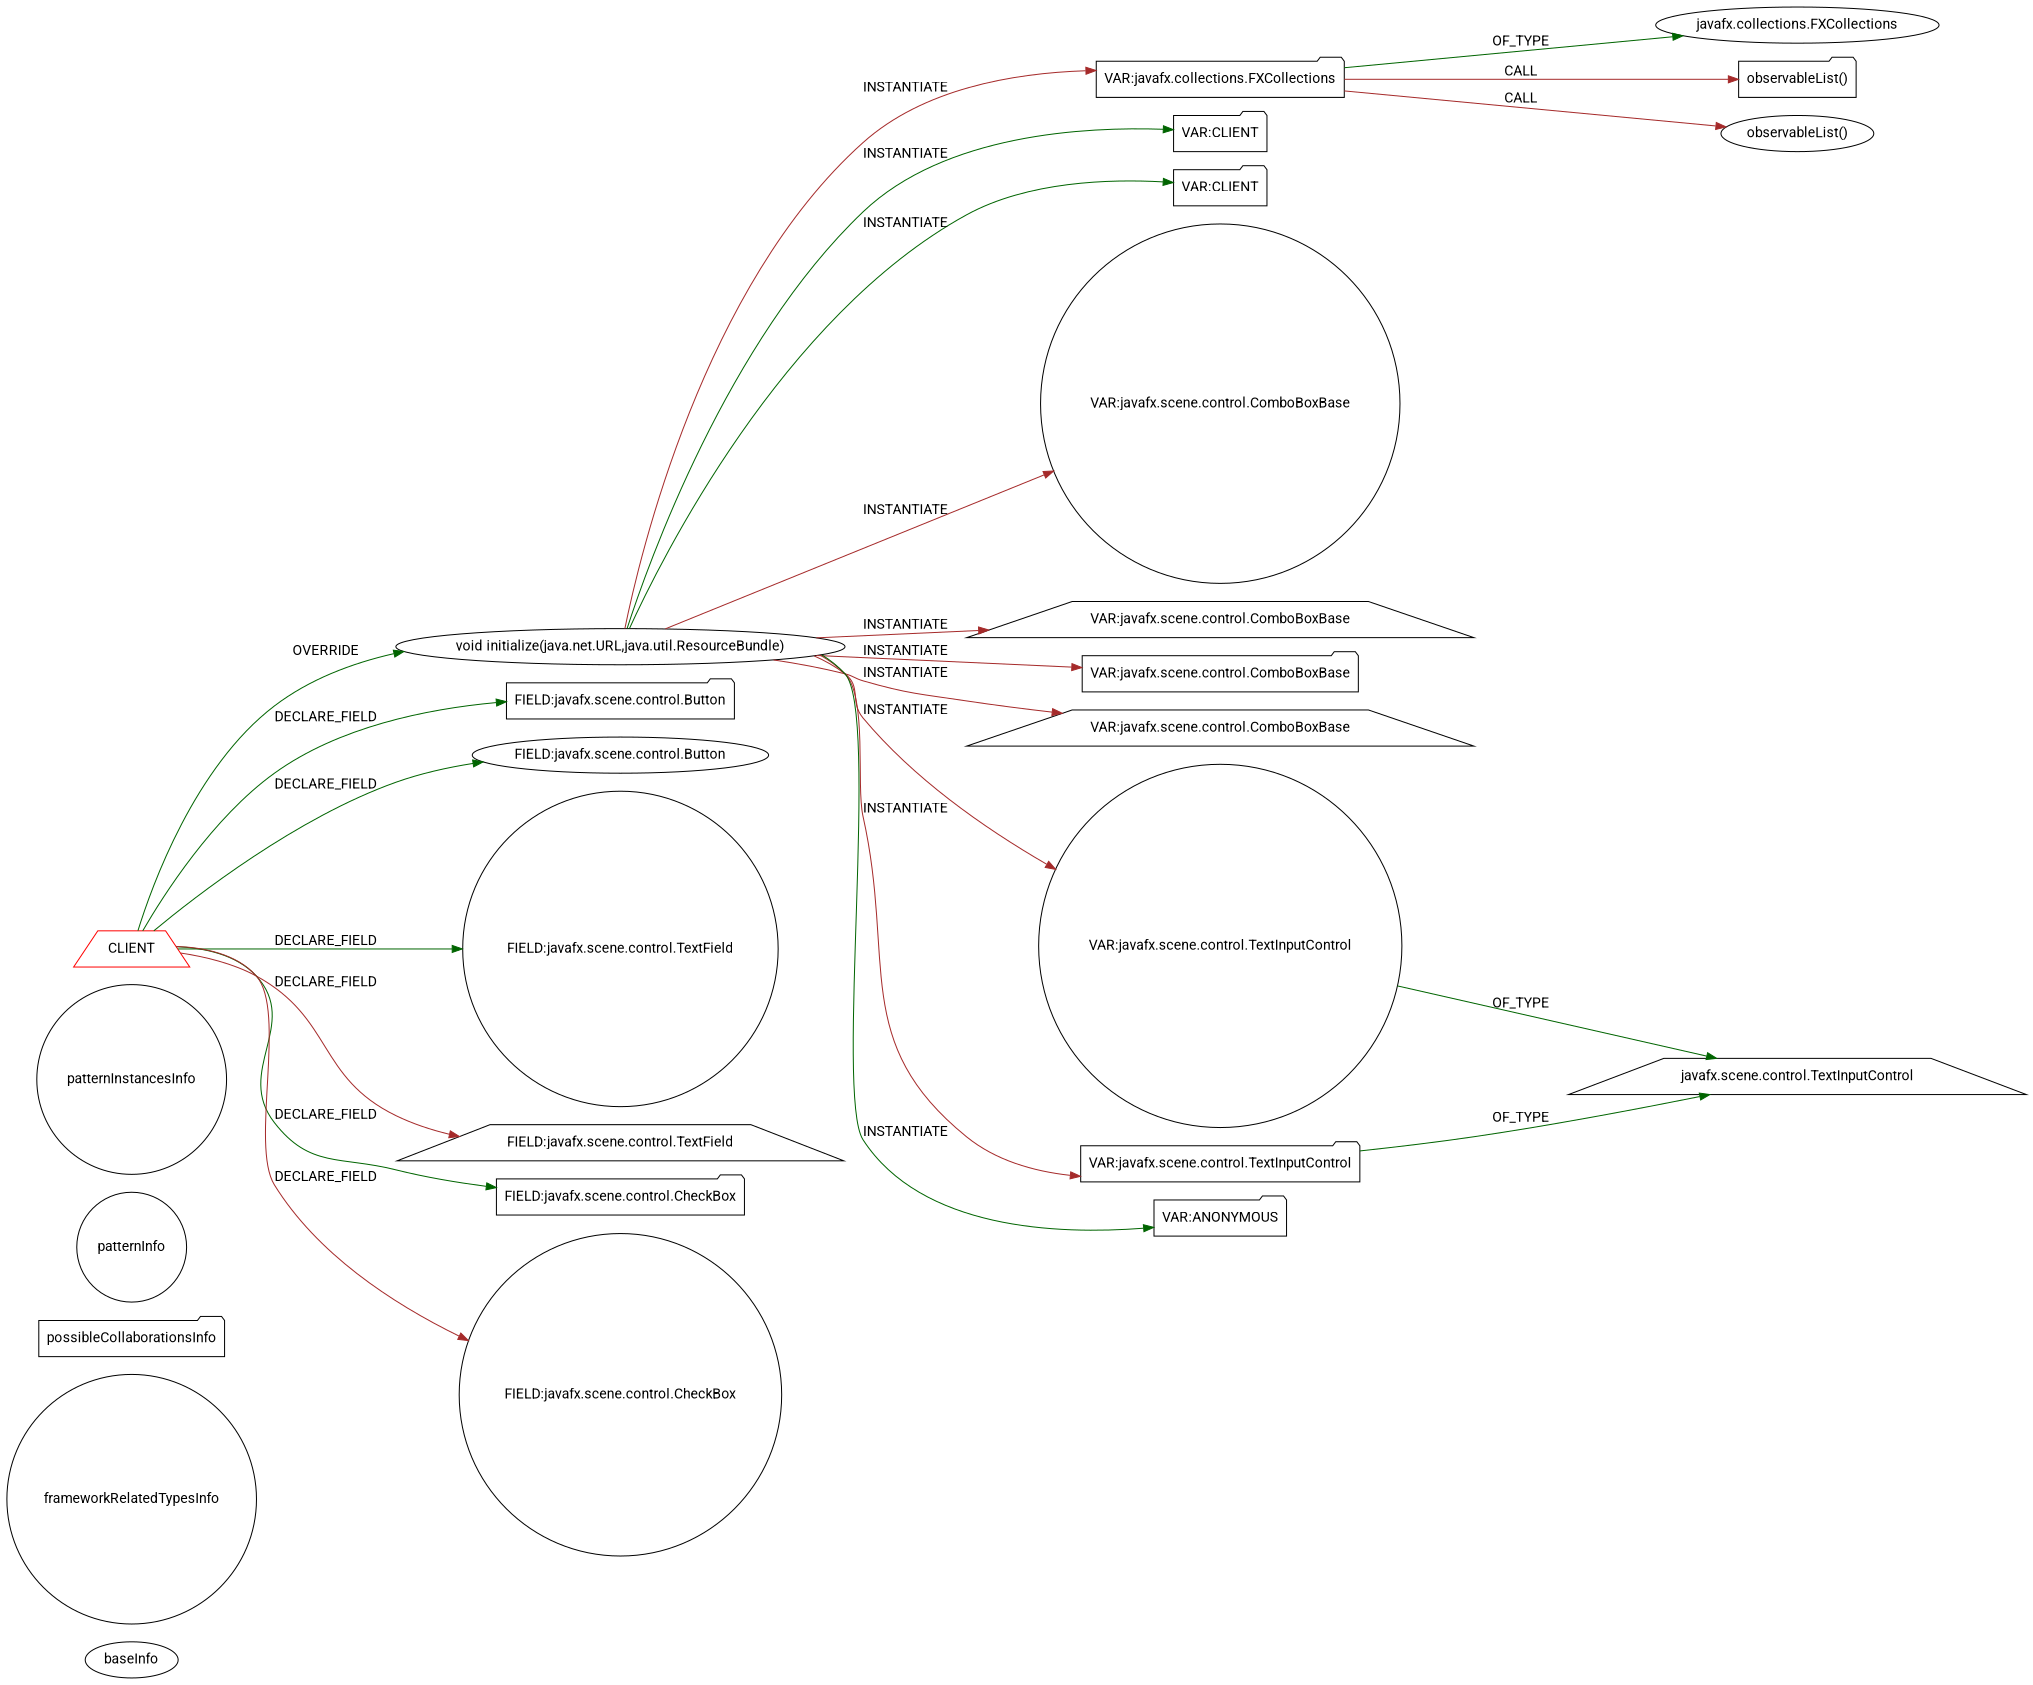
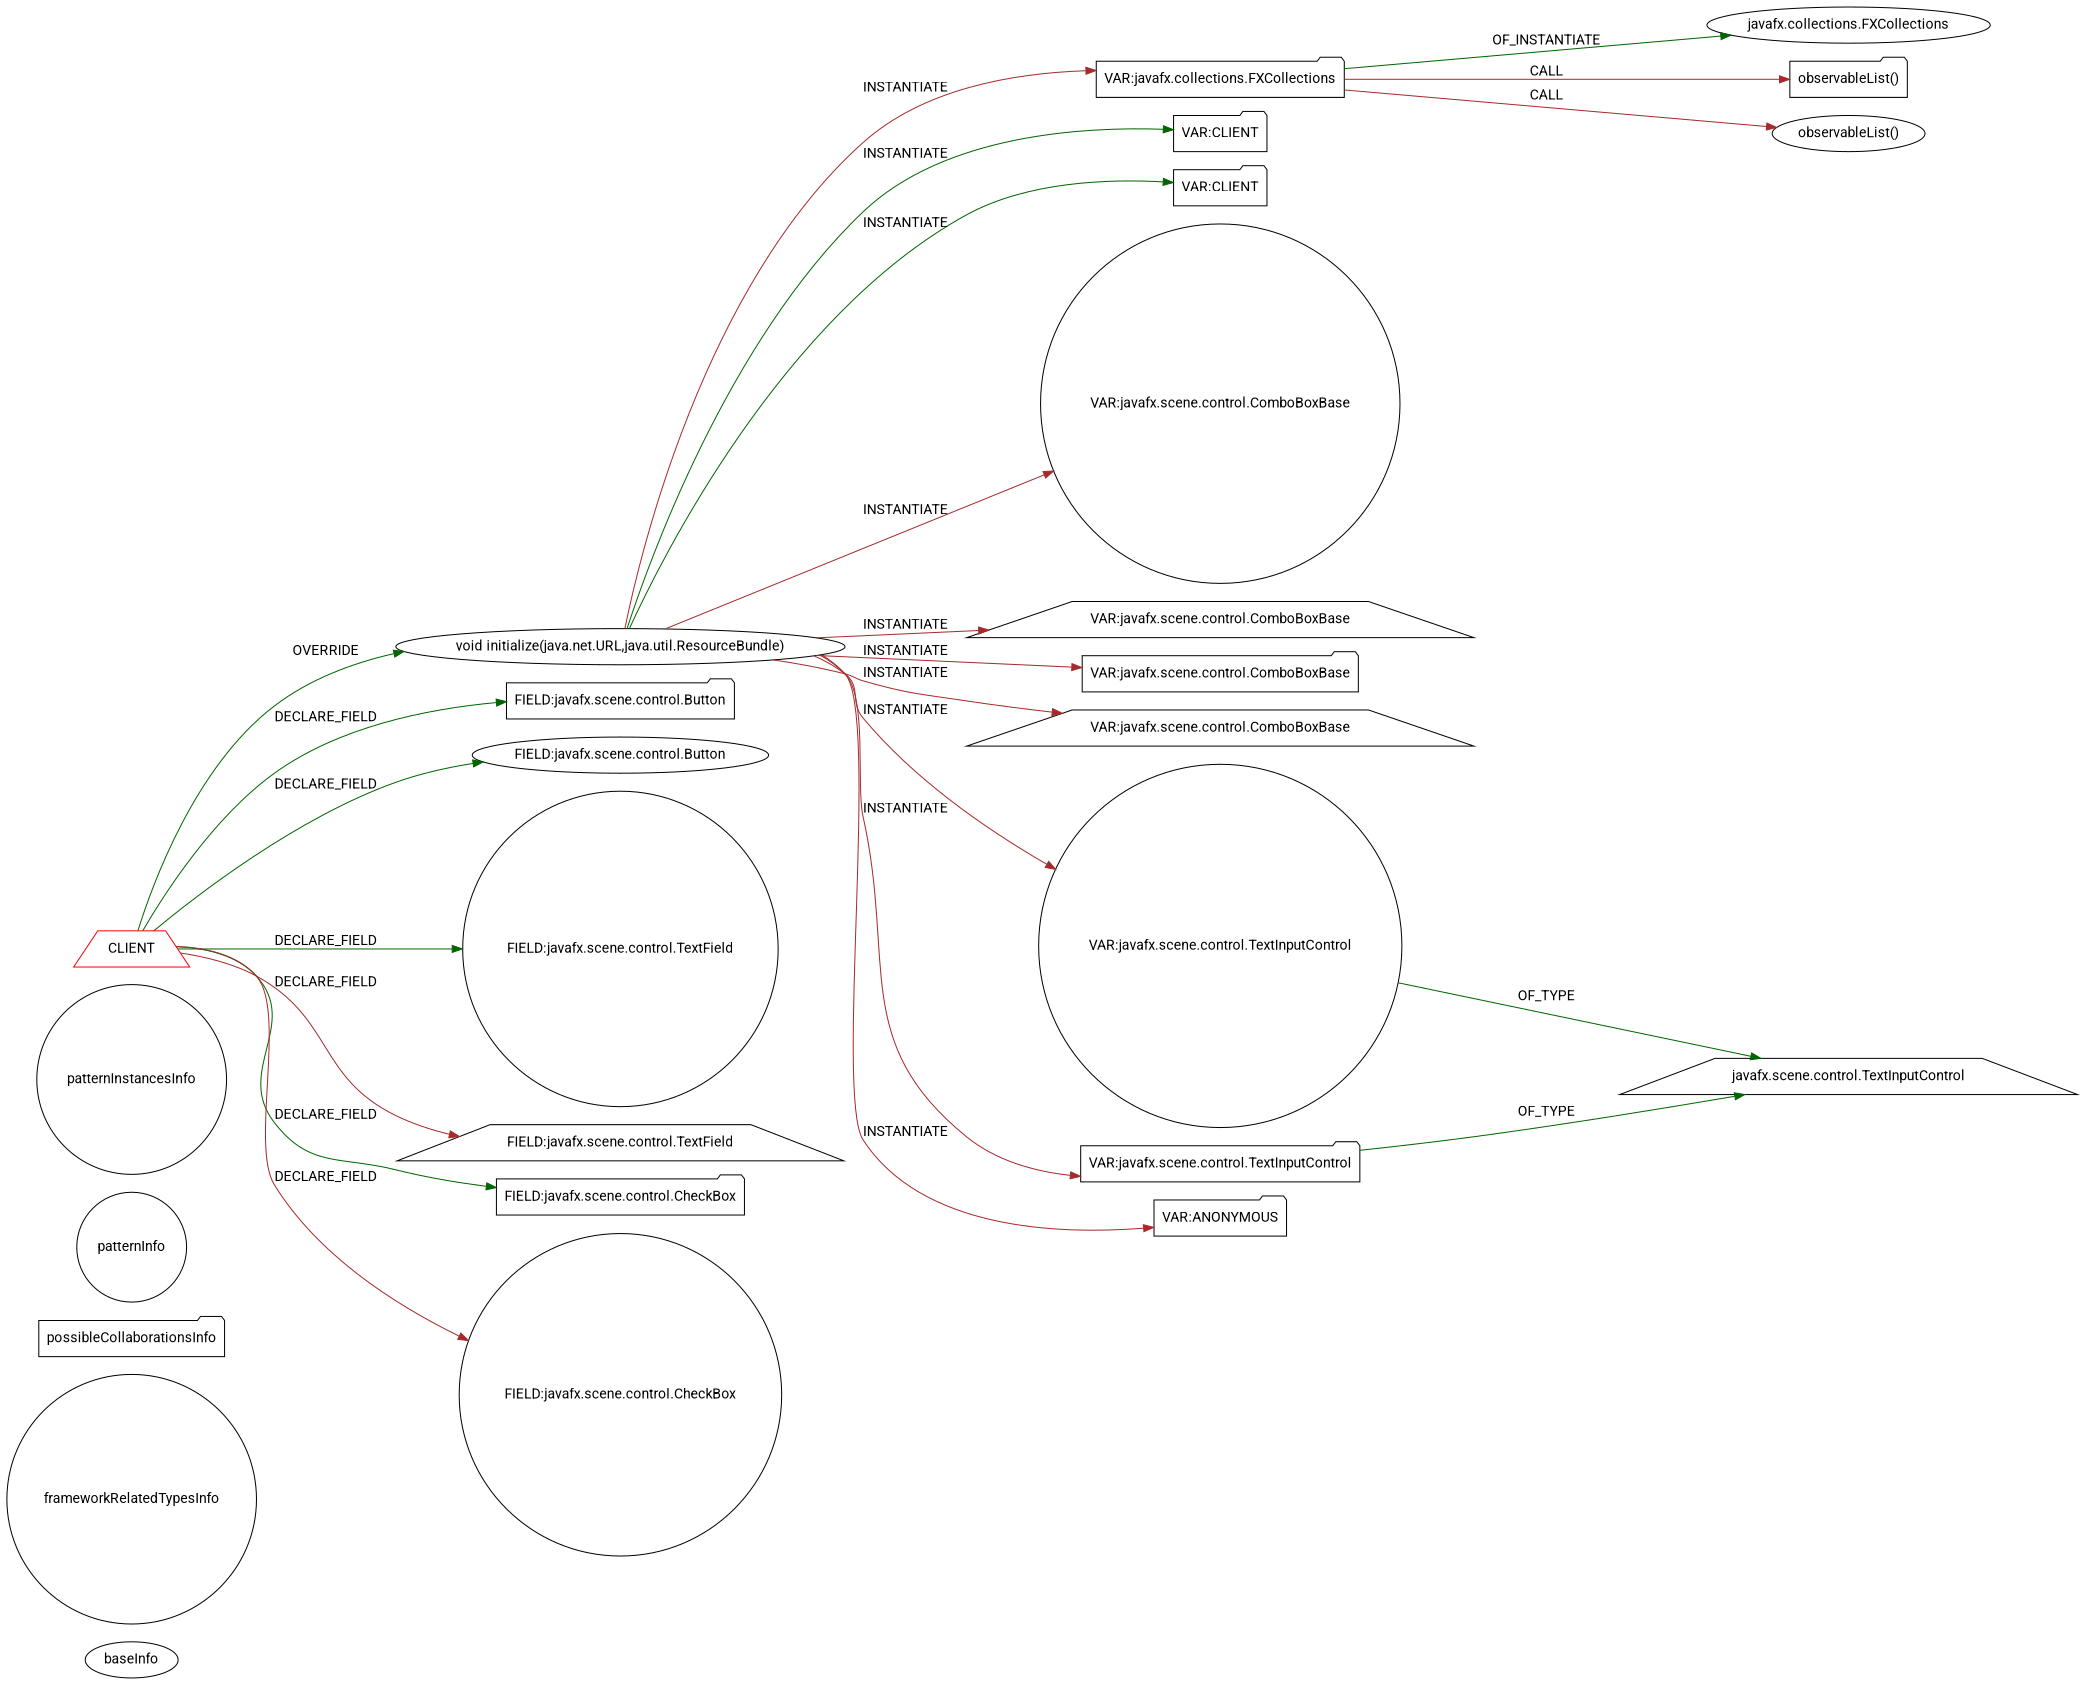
(1521, 42) -> (1547, 41)
(853, 1045) -> (853, 1045)
